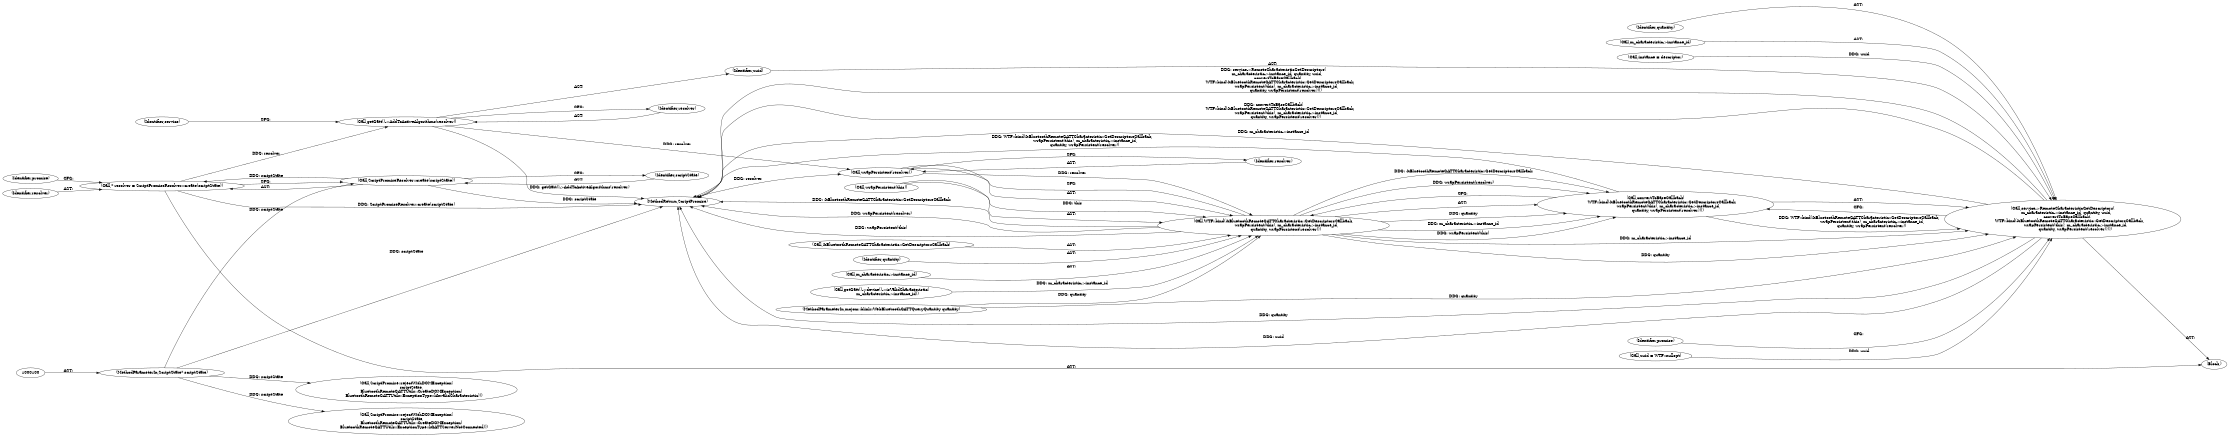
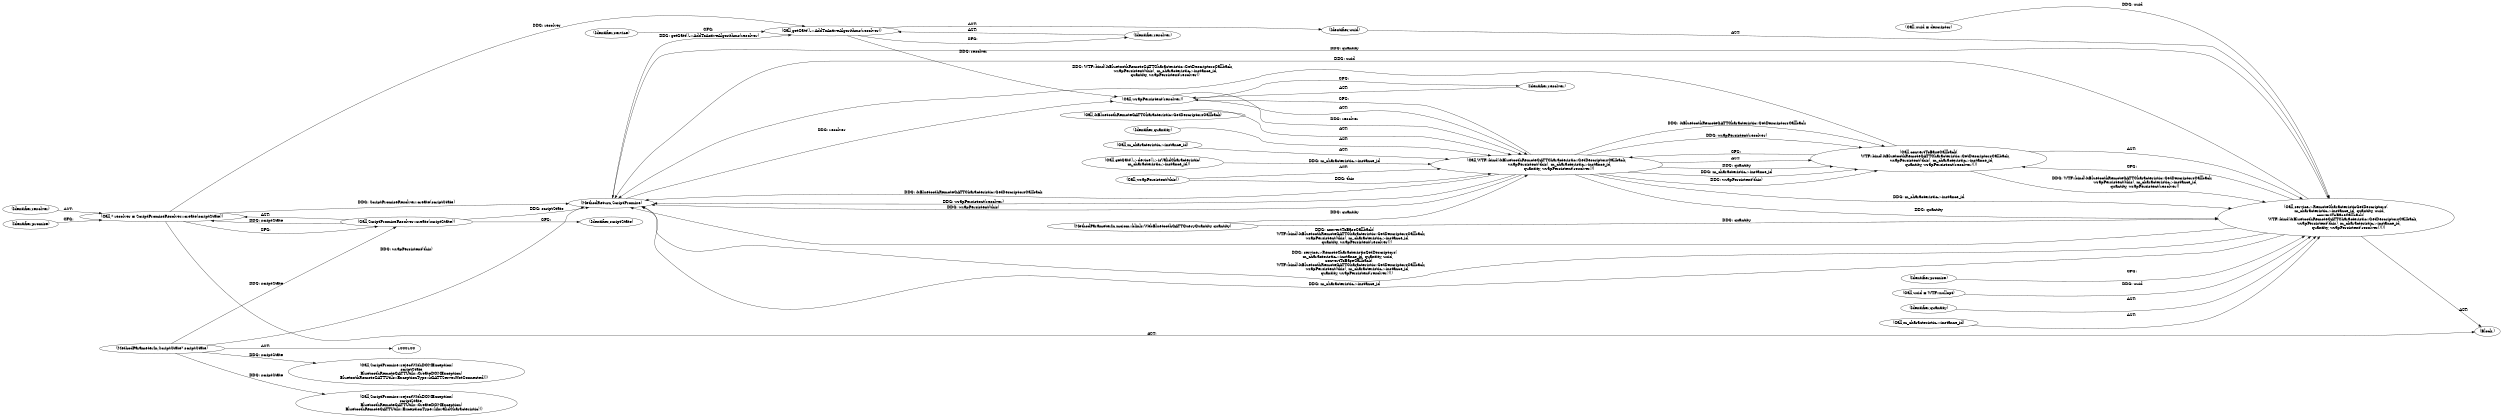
(1655, 57) -> (1929, 27)
(527, 179) -> (650, 59)
(561, 184) -> none
(406, 252) -> (406, 249)
(71, 373) -> (307, 349)
